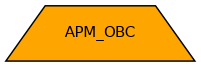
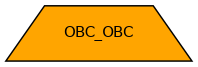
(100, 33) -> (99, 33)
